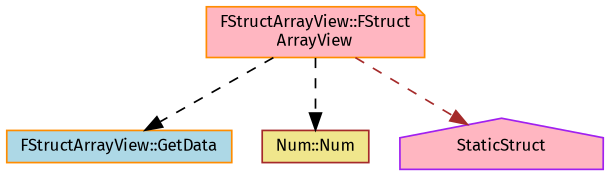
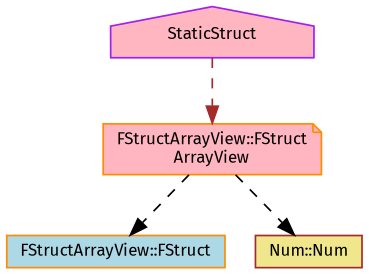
(404, 87) -> (212, 82)
(119, 147) -> (116, 252)
